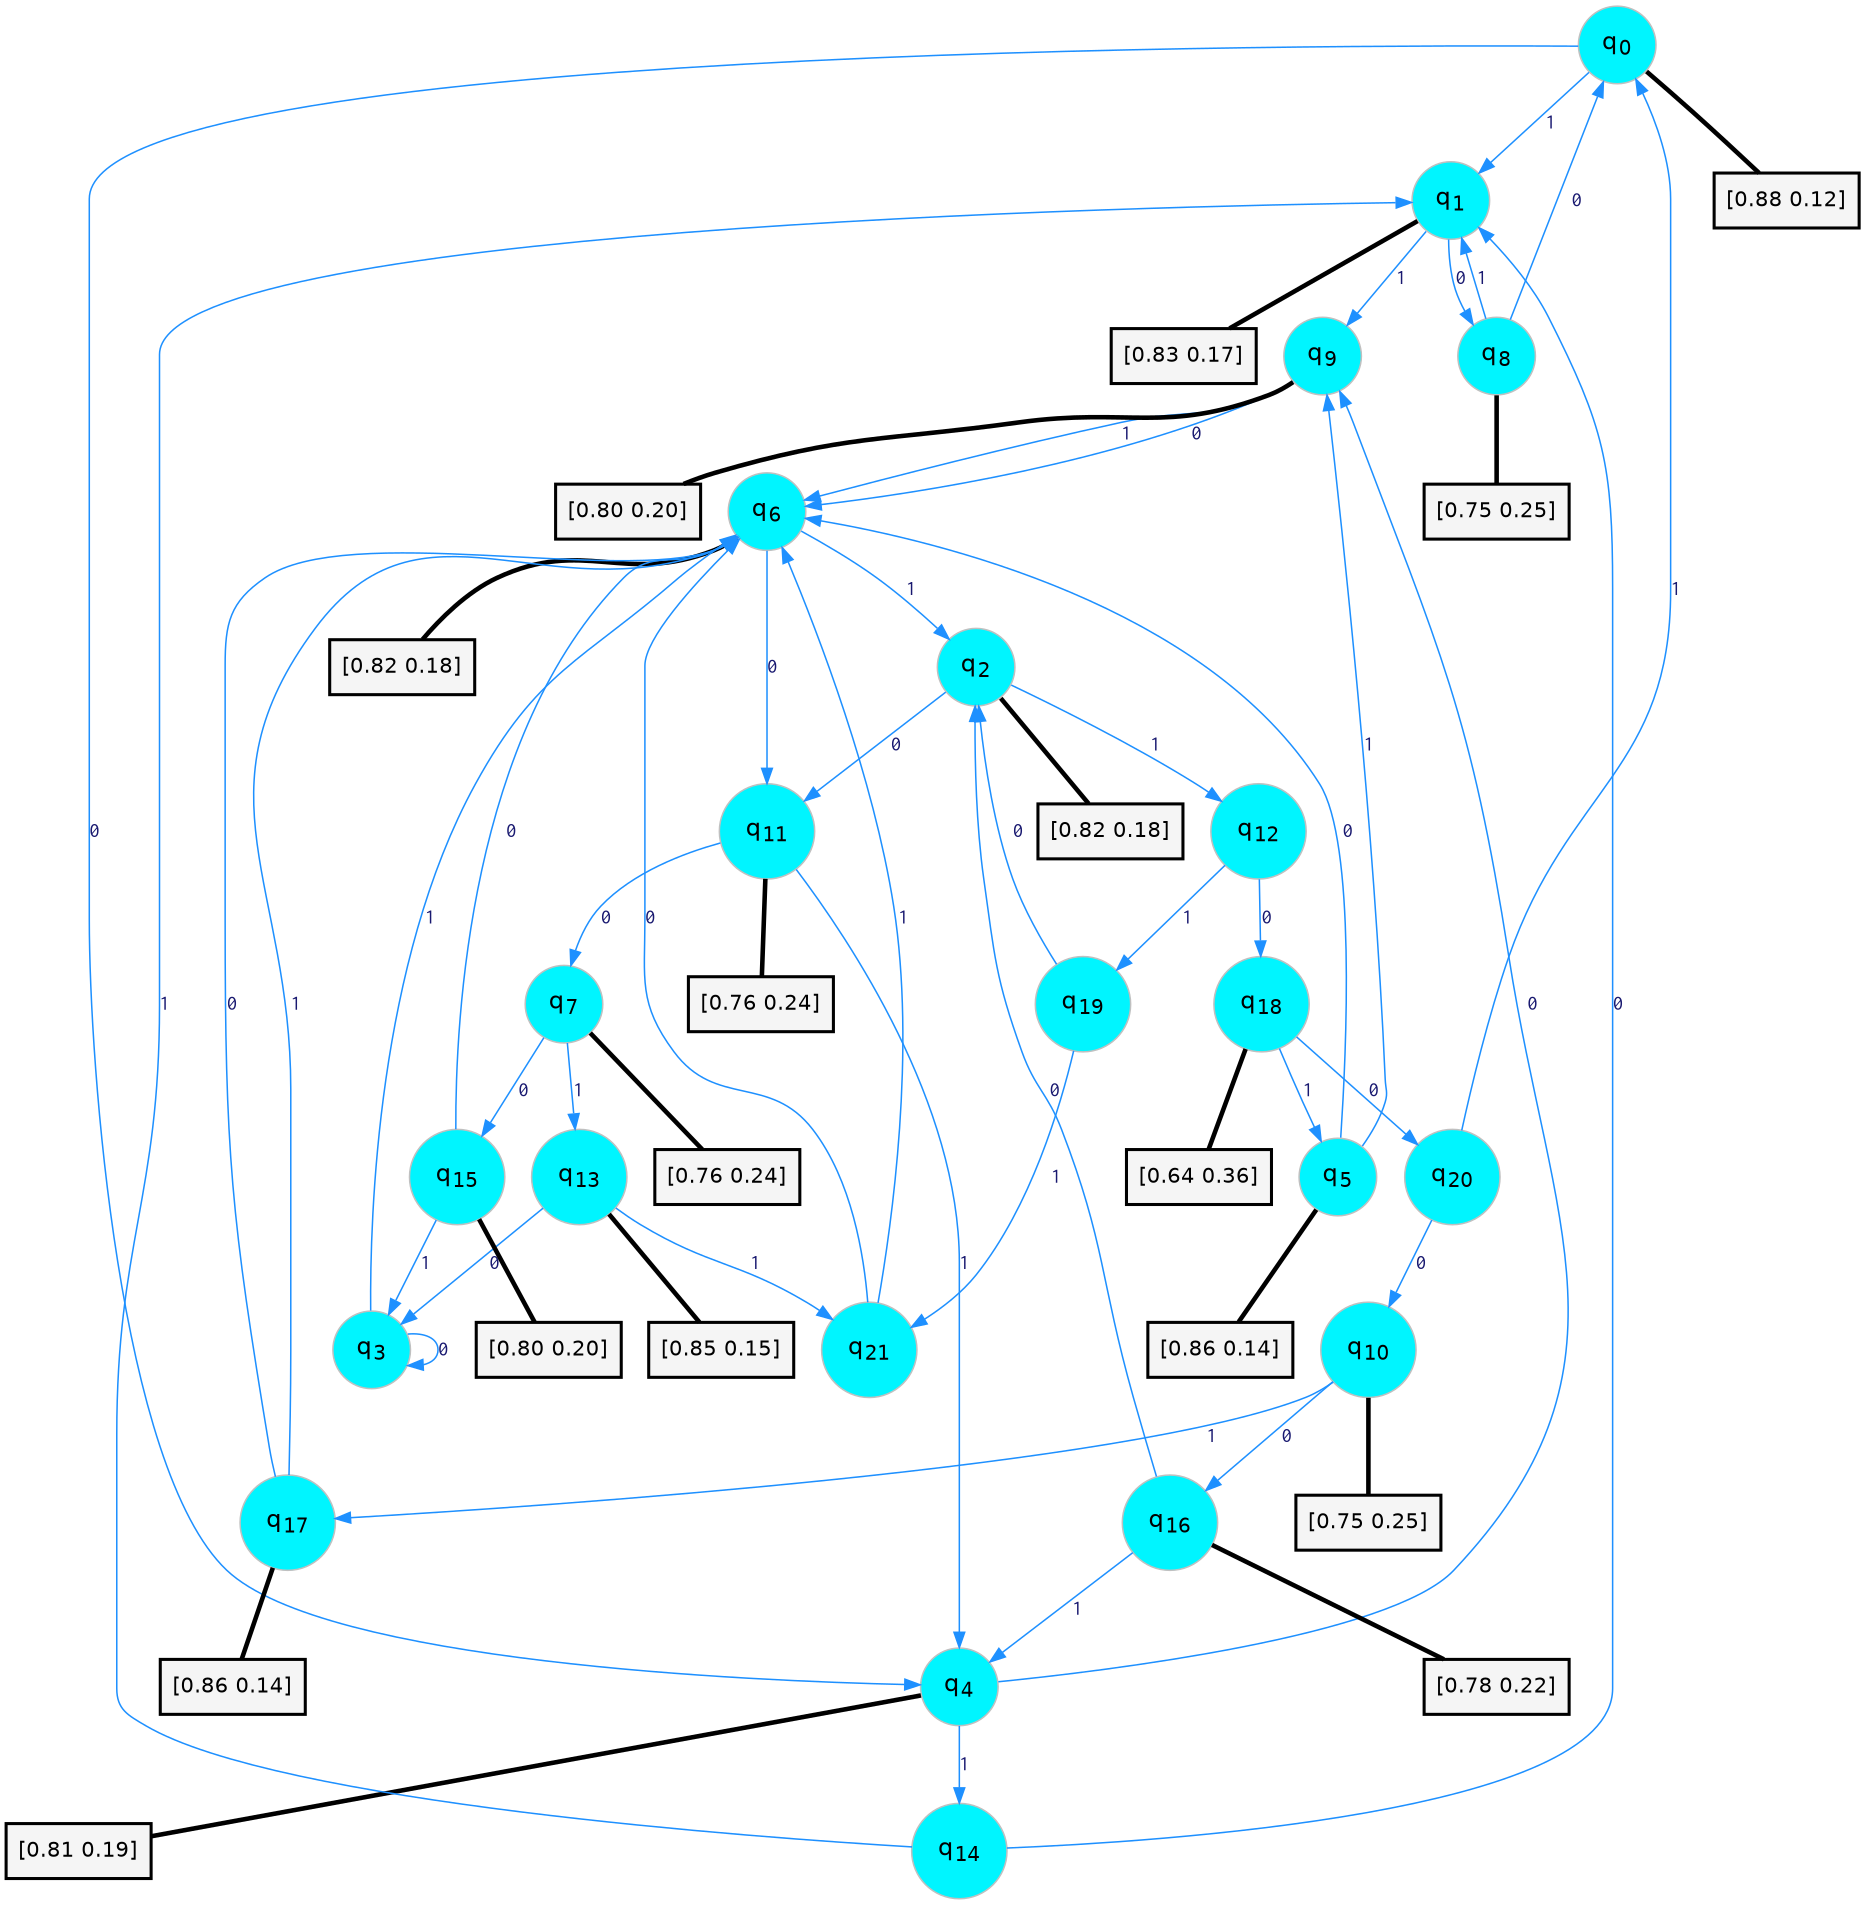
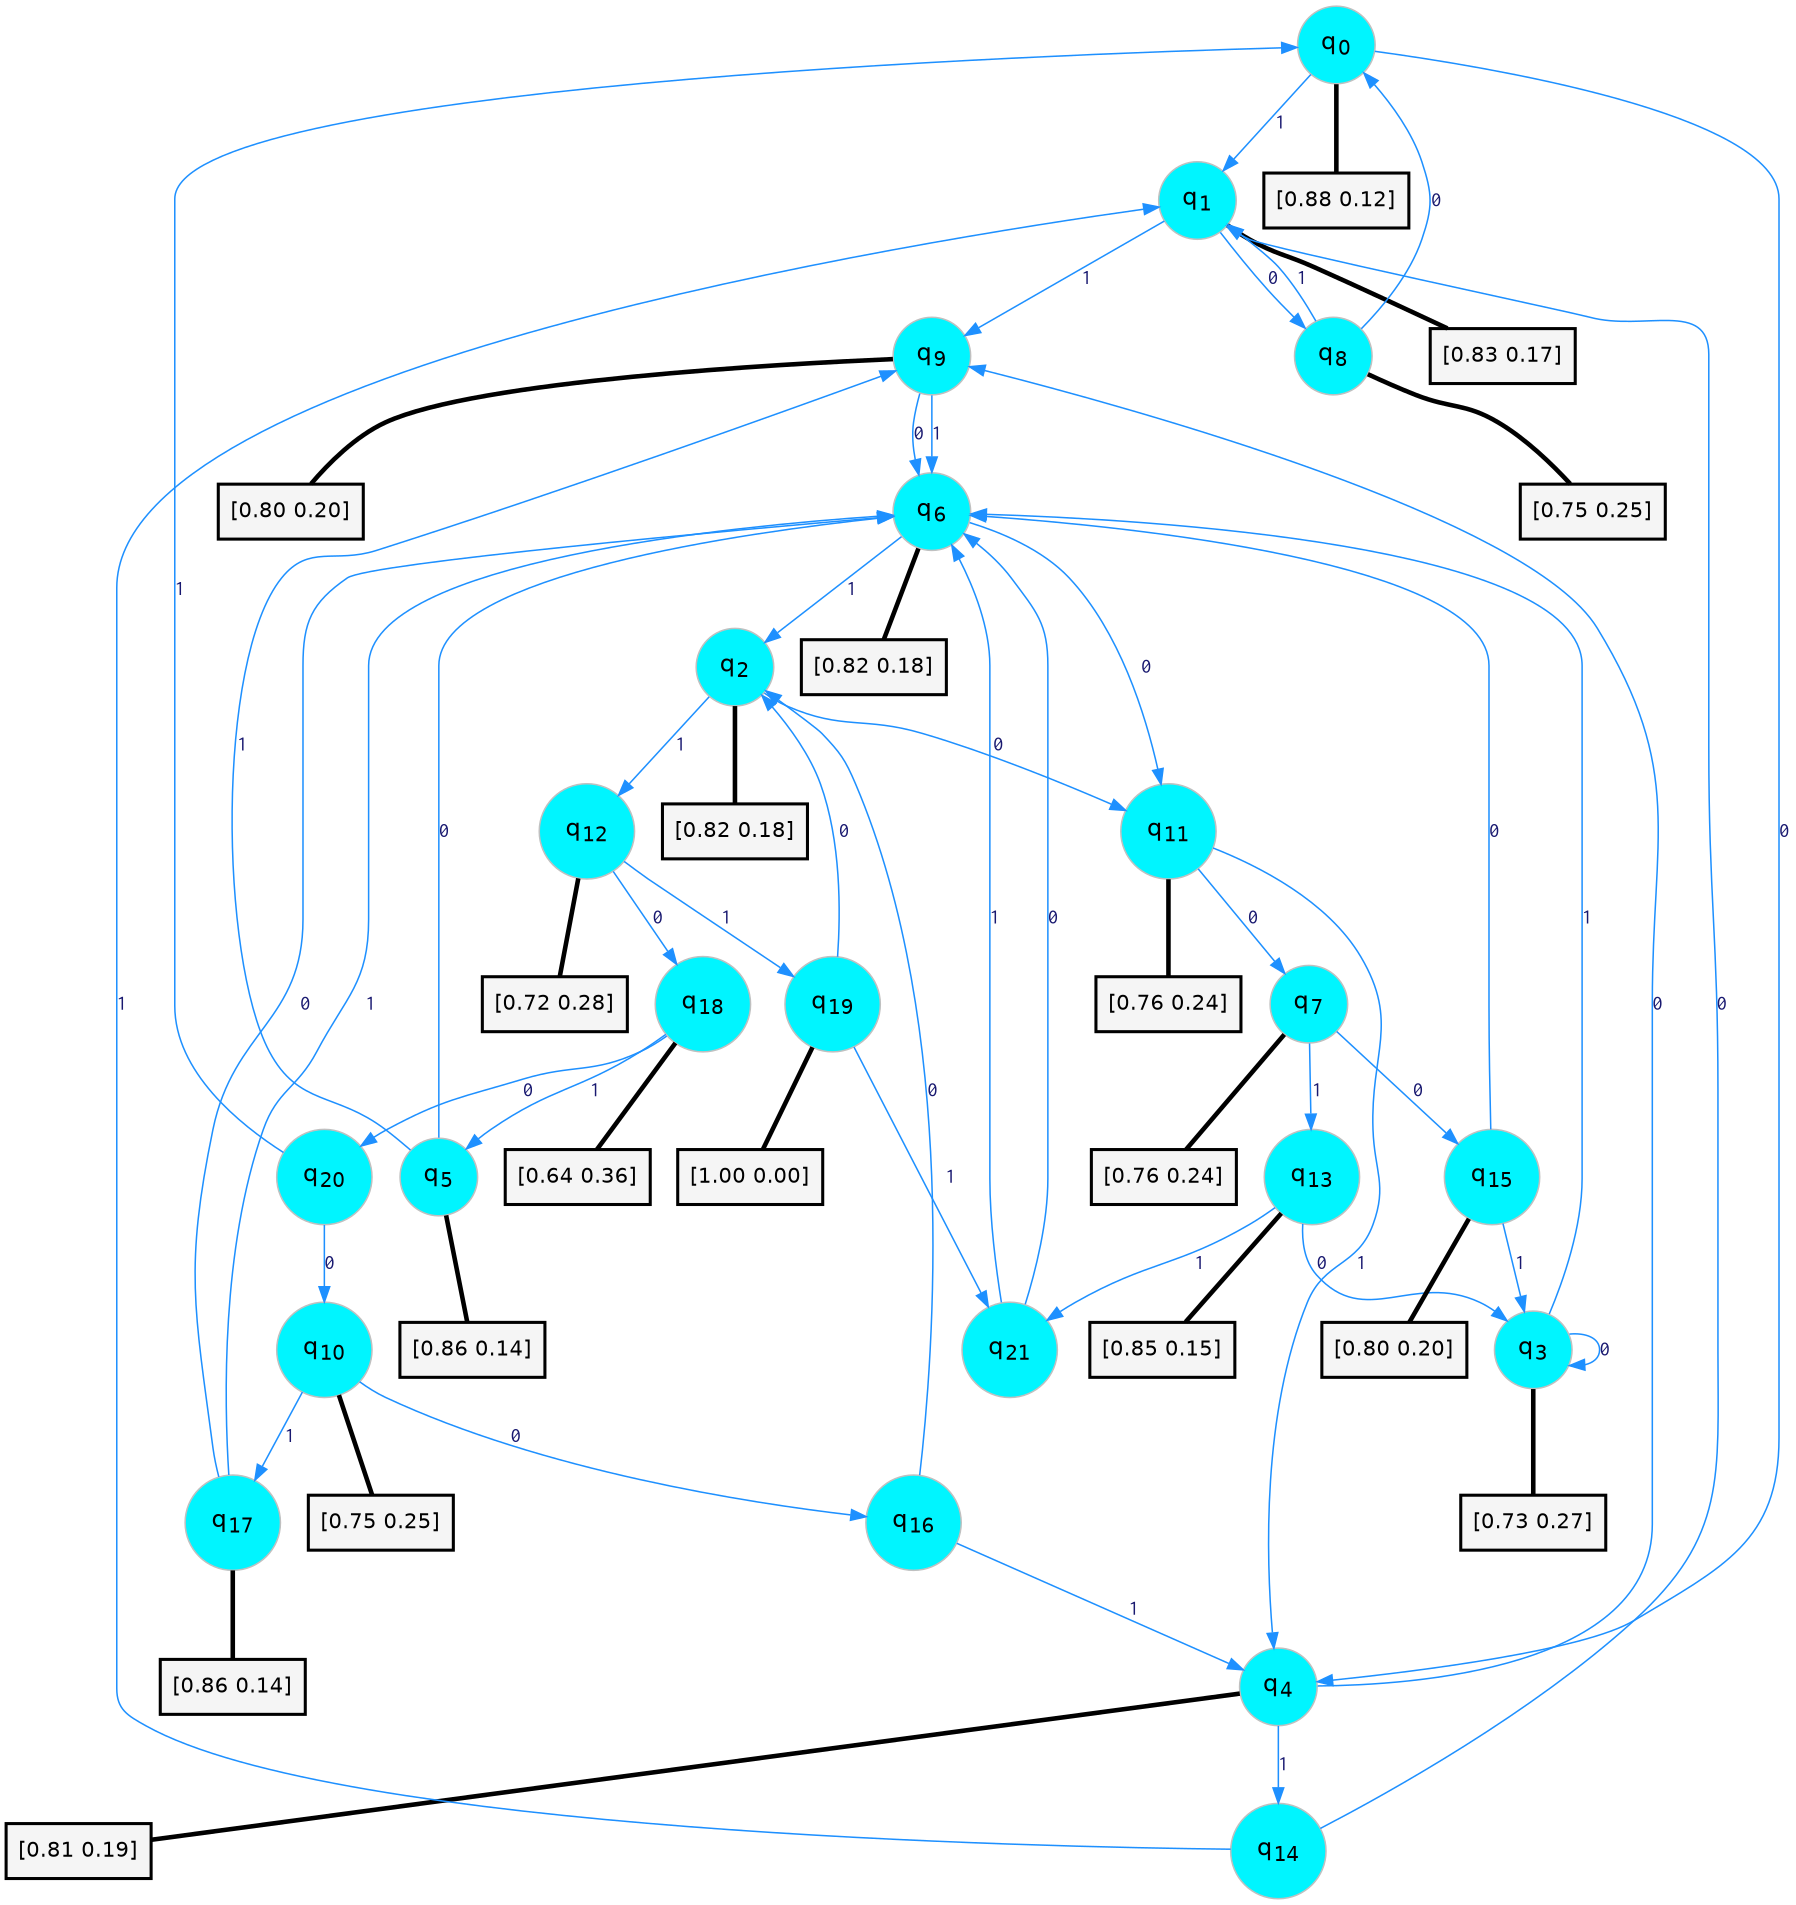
none -> (555, 1004)
none -> (750, 1177)
none -> (1533, 1523)
(1497, 1687) -> none
